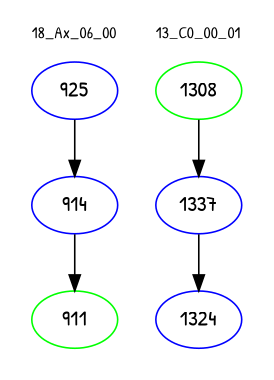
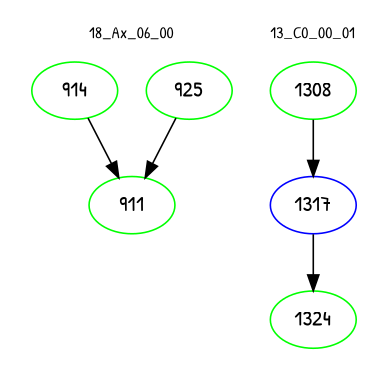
(75, 91) -> (189, 91)
(75, 140) -> (164, 141)
(75, 205) -> (75, 91)
(199, 205) -> (313, 205)
(199, 320) -> (313, 320)
